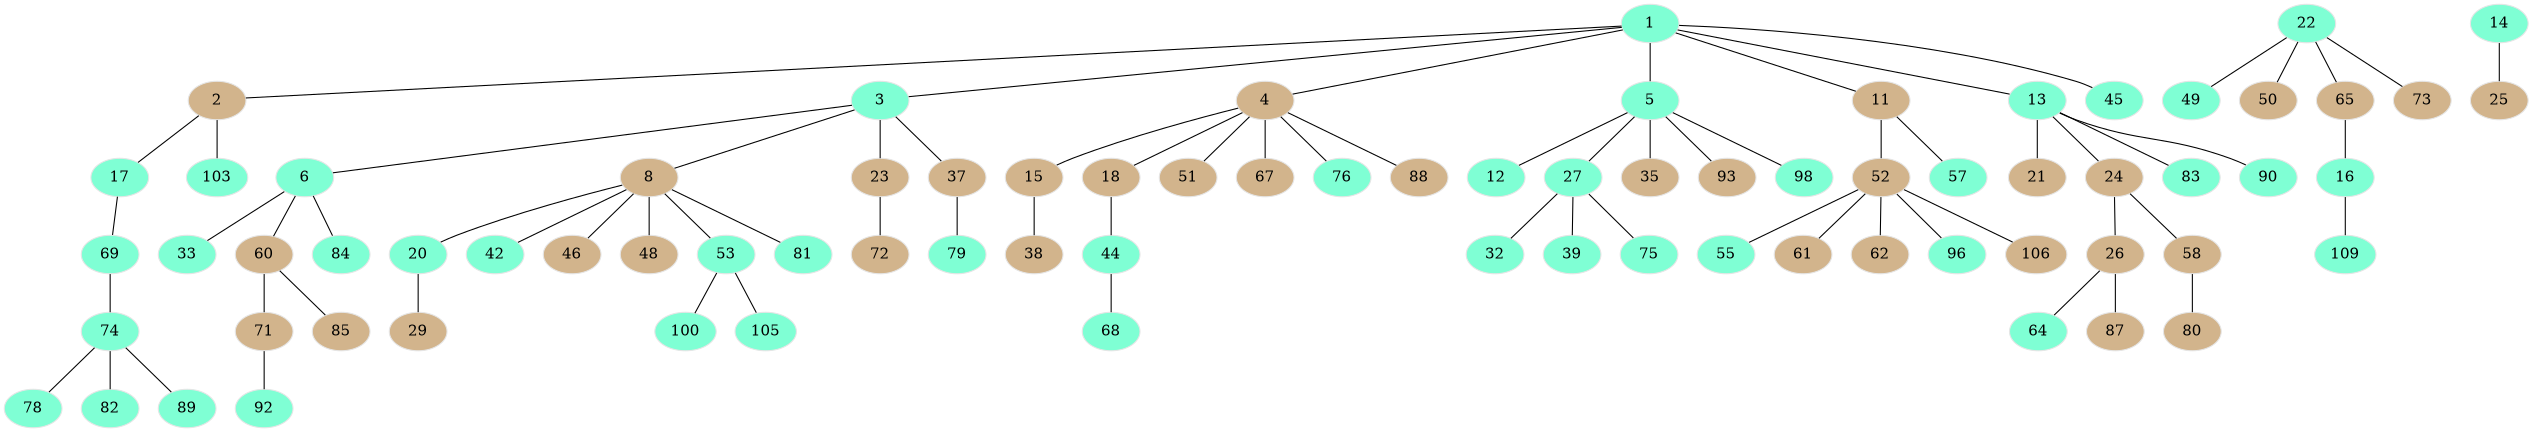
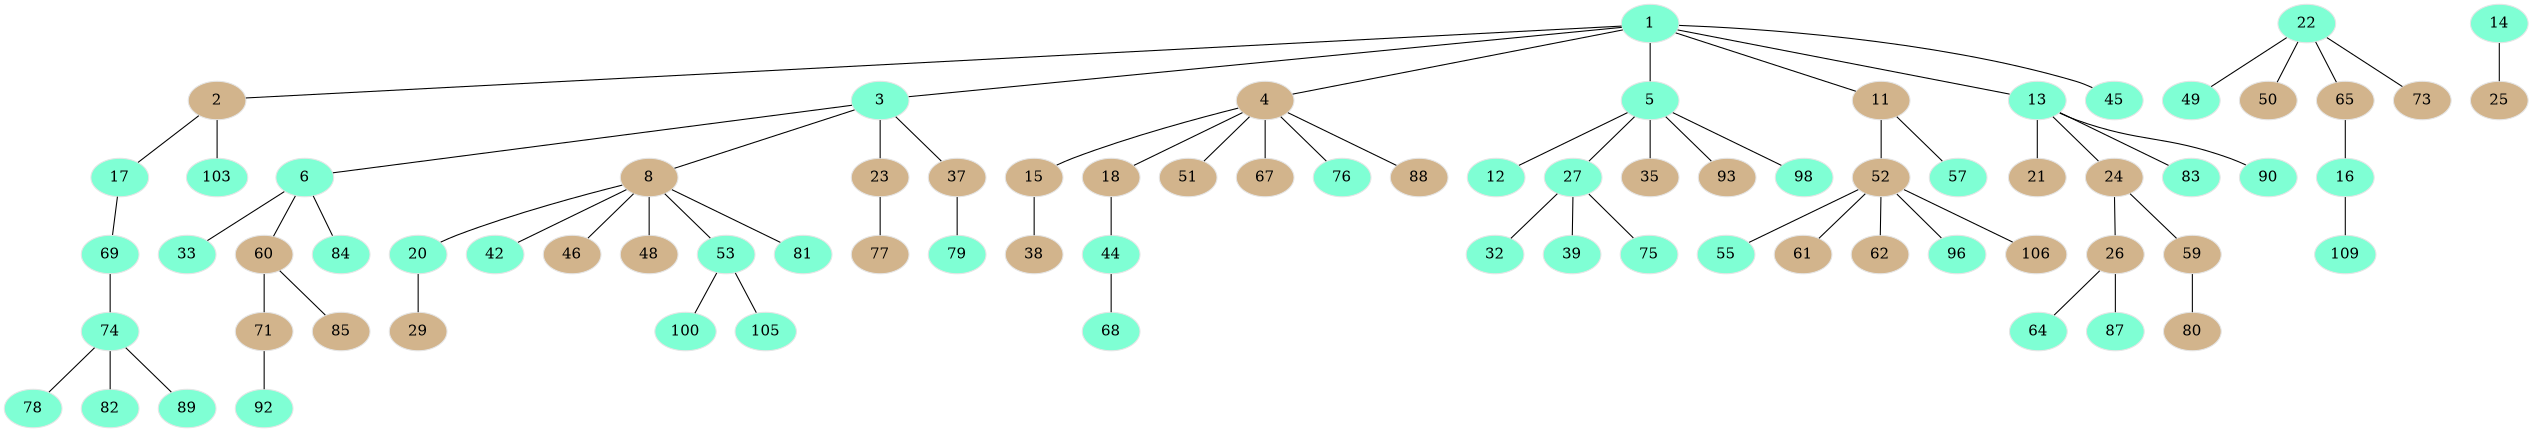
(880, 255) -> (880, 255)
(2192, 255) -> (2192, 255)
(2115, 332) -> (2115, 332)
